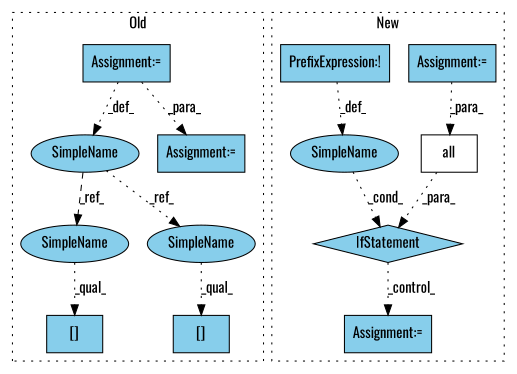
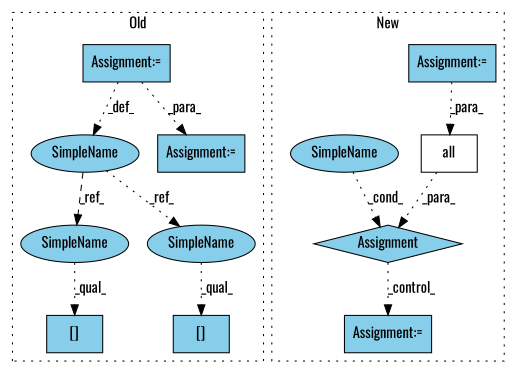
(335, 63) -> none
(388, 244) -> (388, 244)
